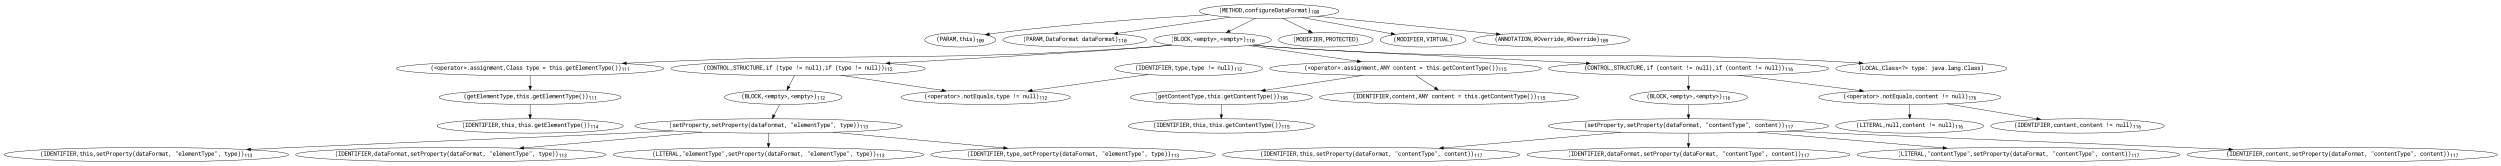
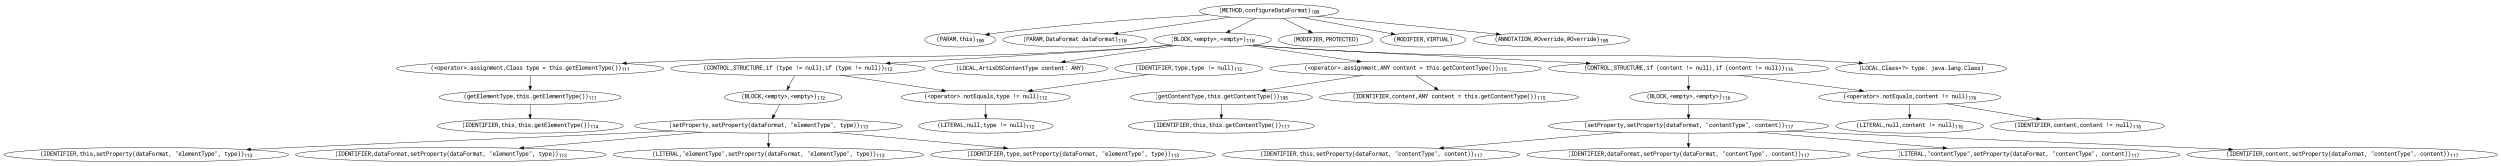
none -> (1020, 69)
(1286, 125) -> (1286, 125)
none -> (986, 126)
